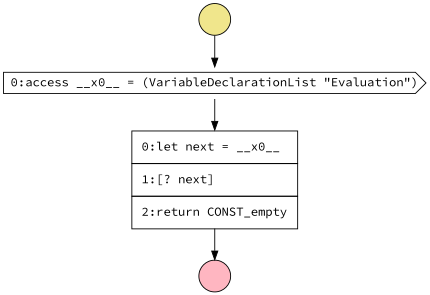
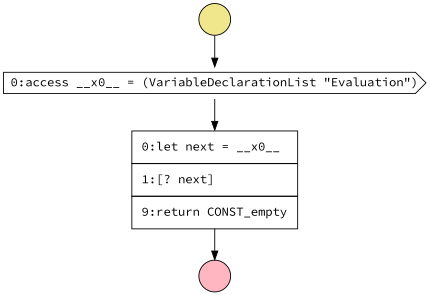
(215, 212) -> (215, 212)
